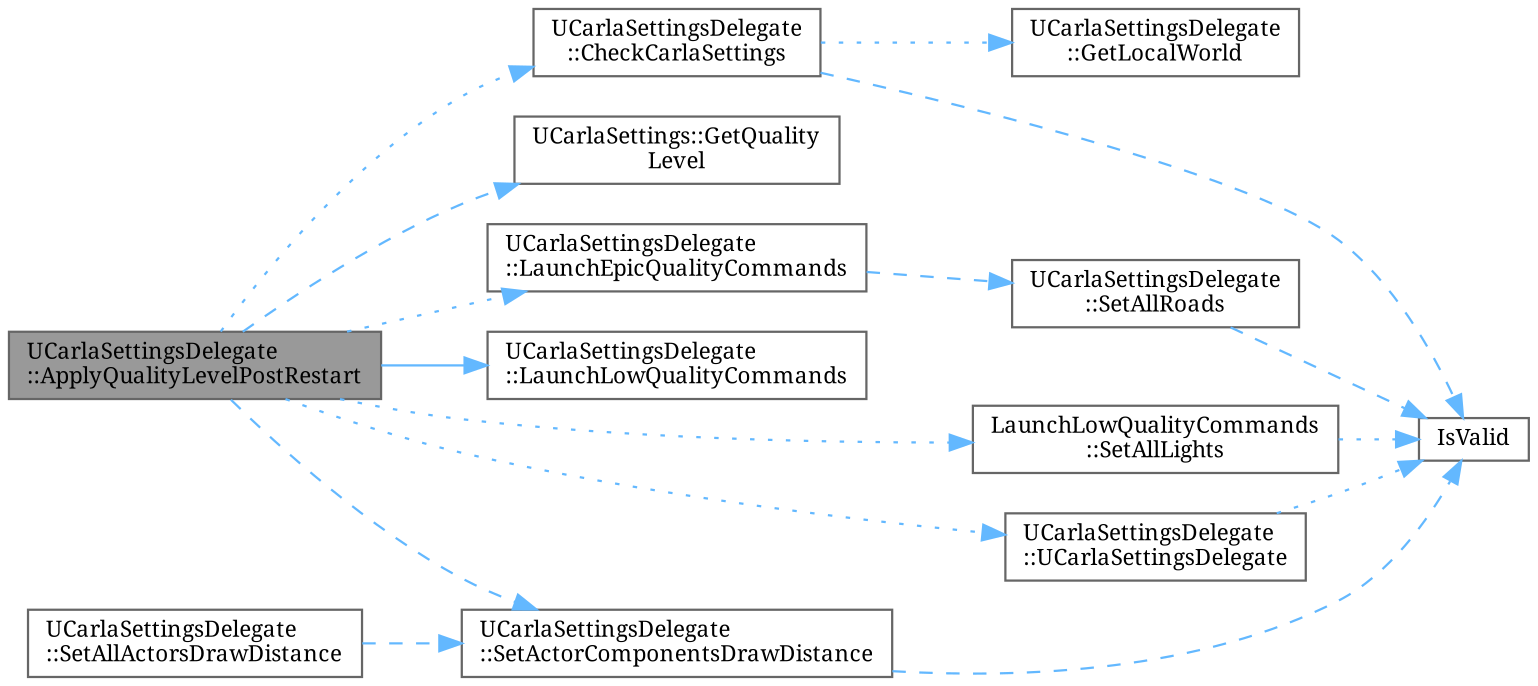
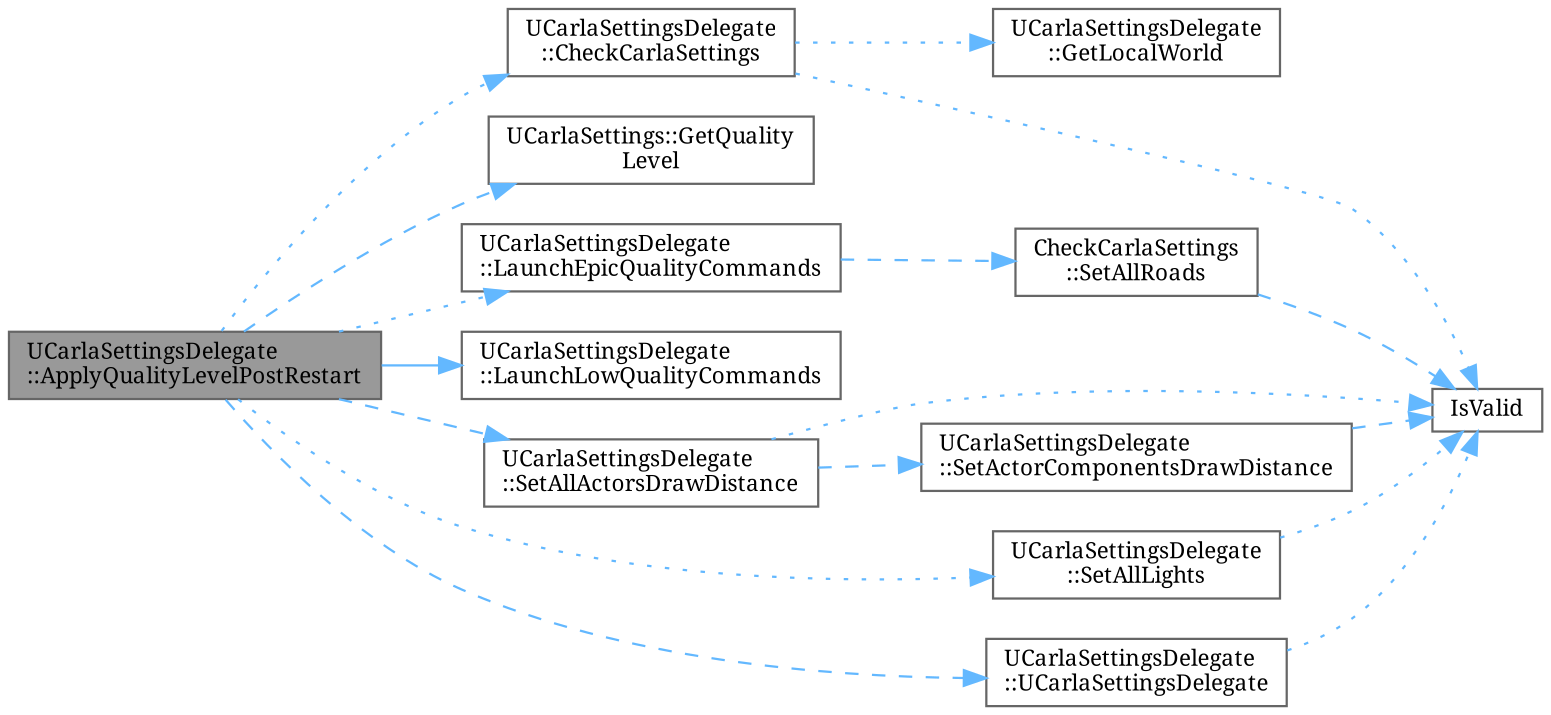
(1179, 169) -> (1172, 159)
(1156, 294) -> (1137, 262)
none -> (1088, 392)
(1156, 439) -> (1137, 565)
(630, 486) -> (559, 624)
(363, 515) -> (412, 417)
